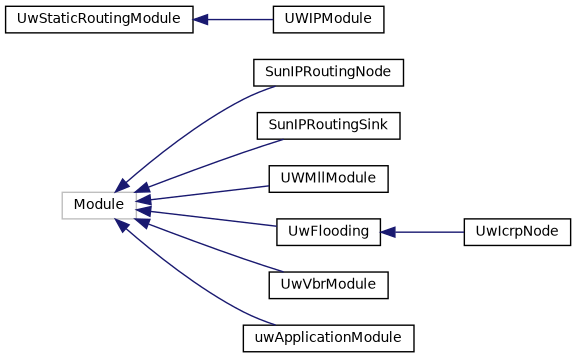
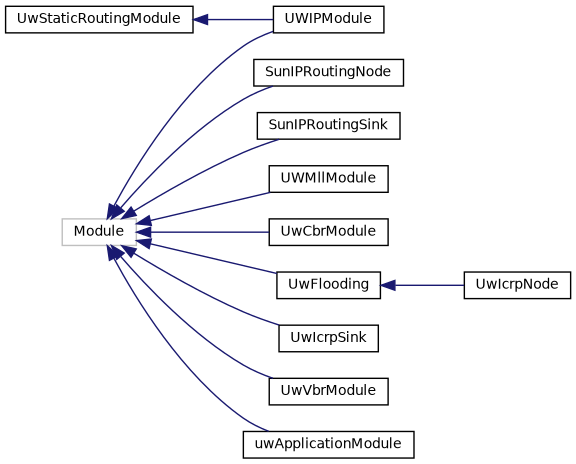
none -> (180, 106)
none -> (329, 232)
none -> (329, 338)
